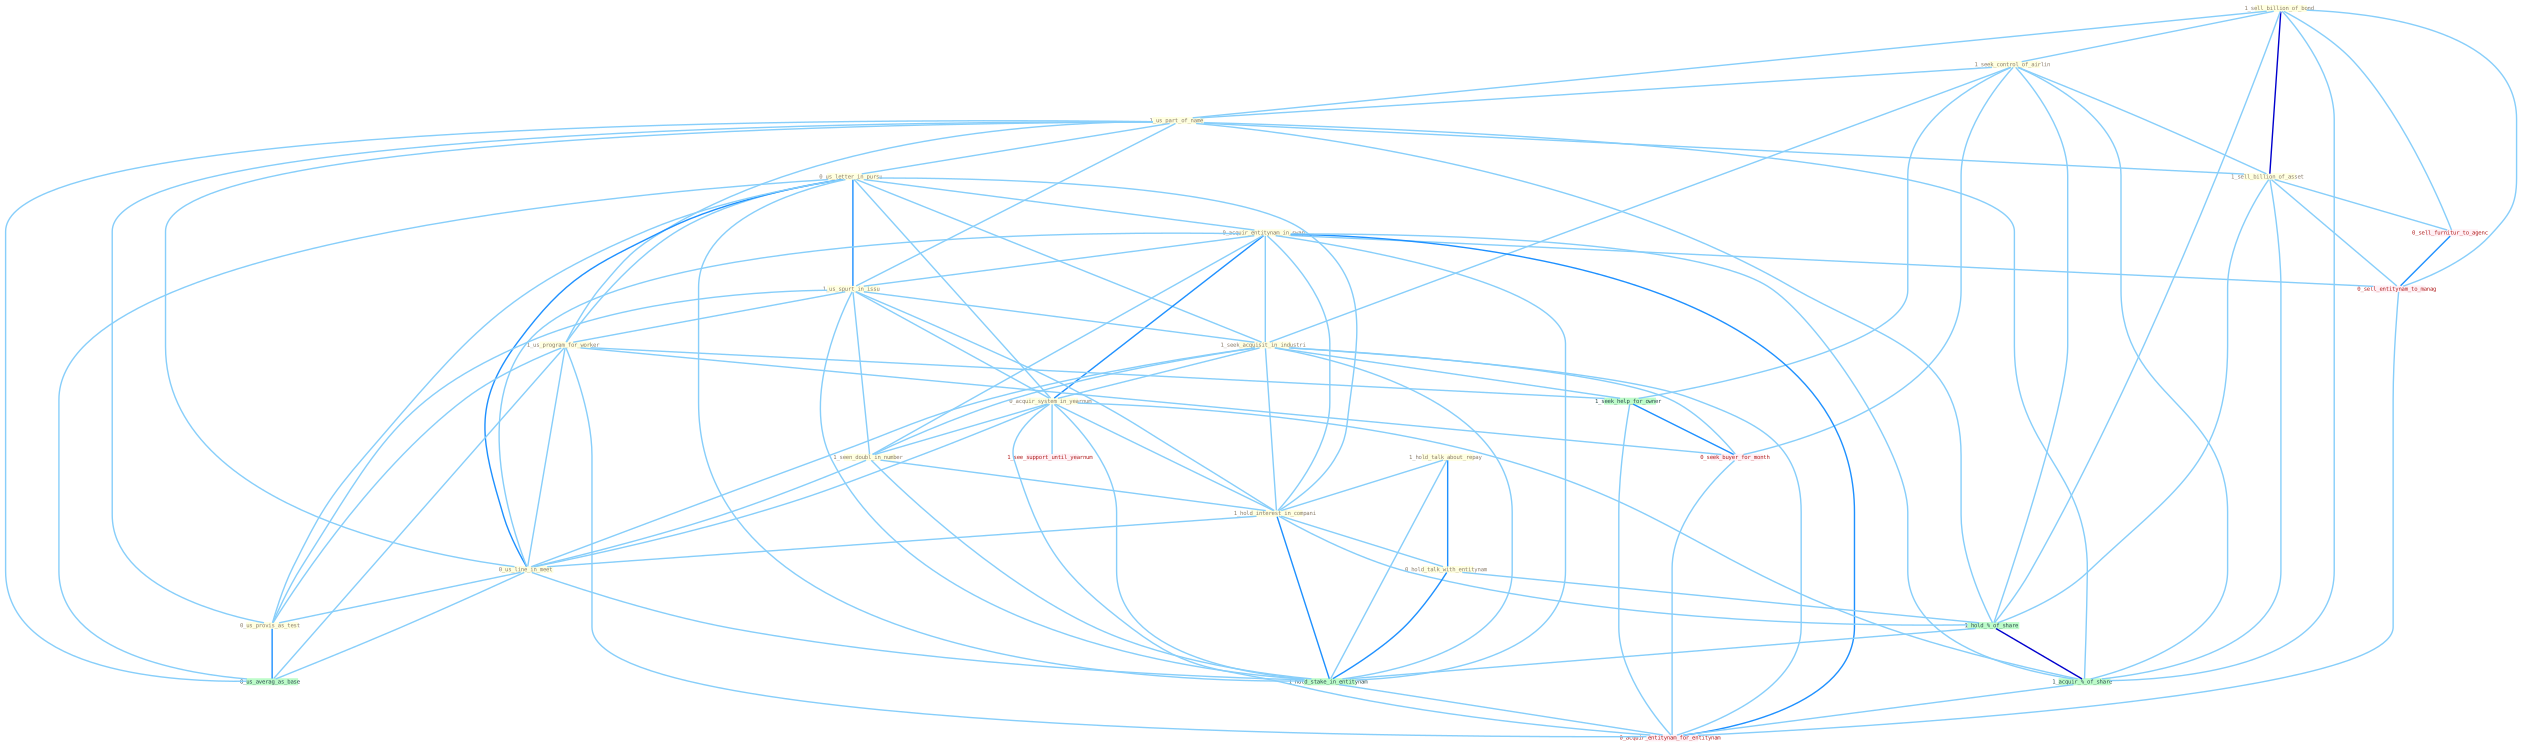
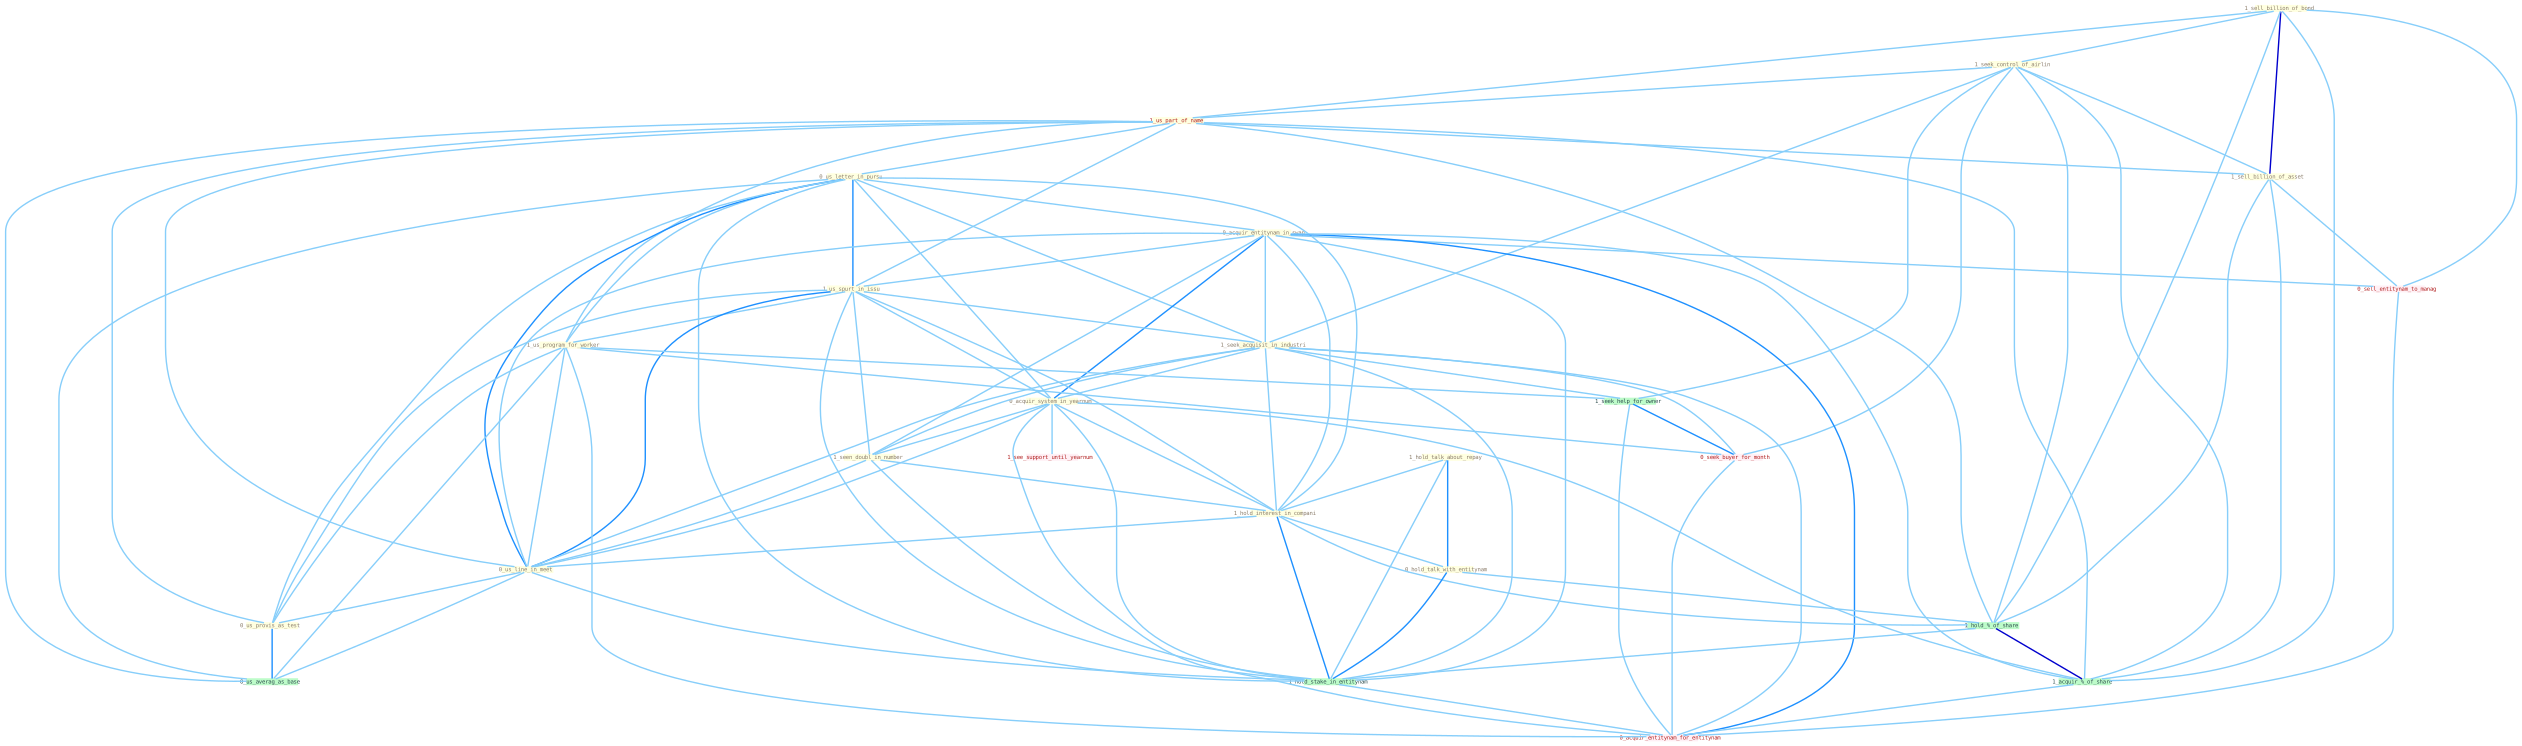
(1178, 121) -> (1178, 121)
(2452, 233) -> none
none -> (646, 395)
